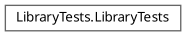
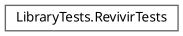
(93, 18) -> (92, 18)
